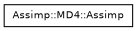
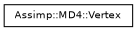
(68, 16) -> (68, 16)
